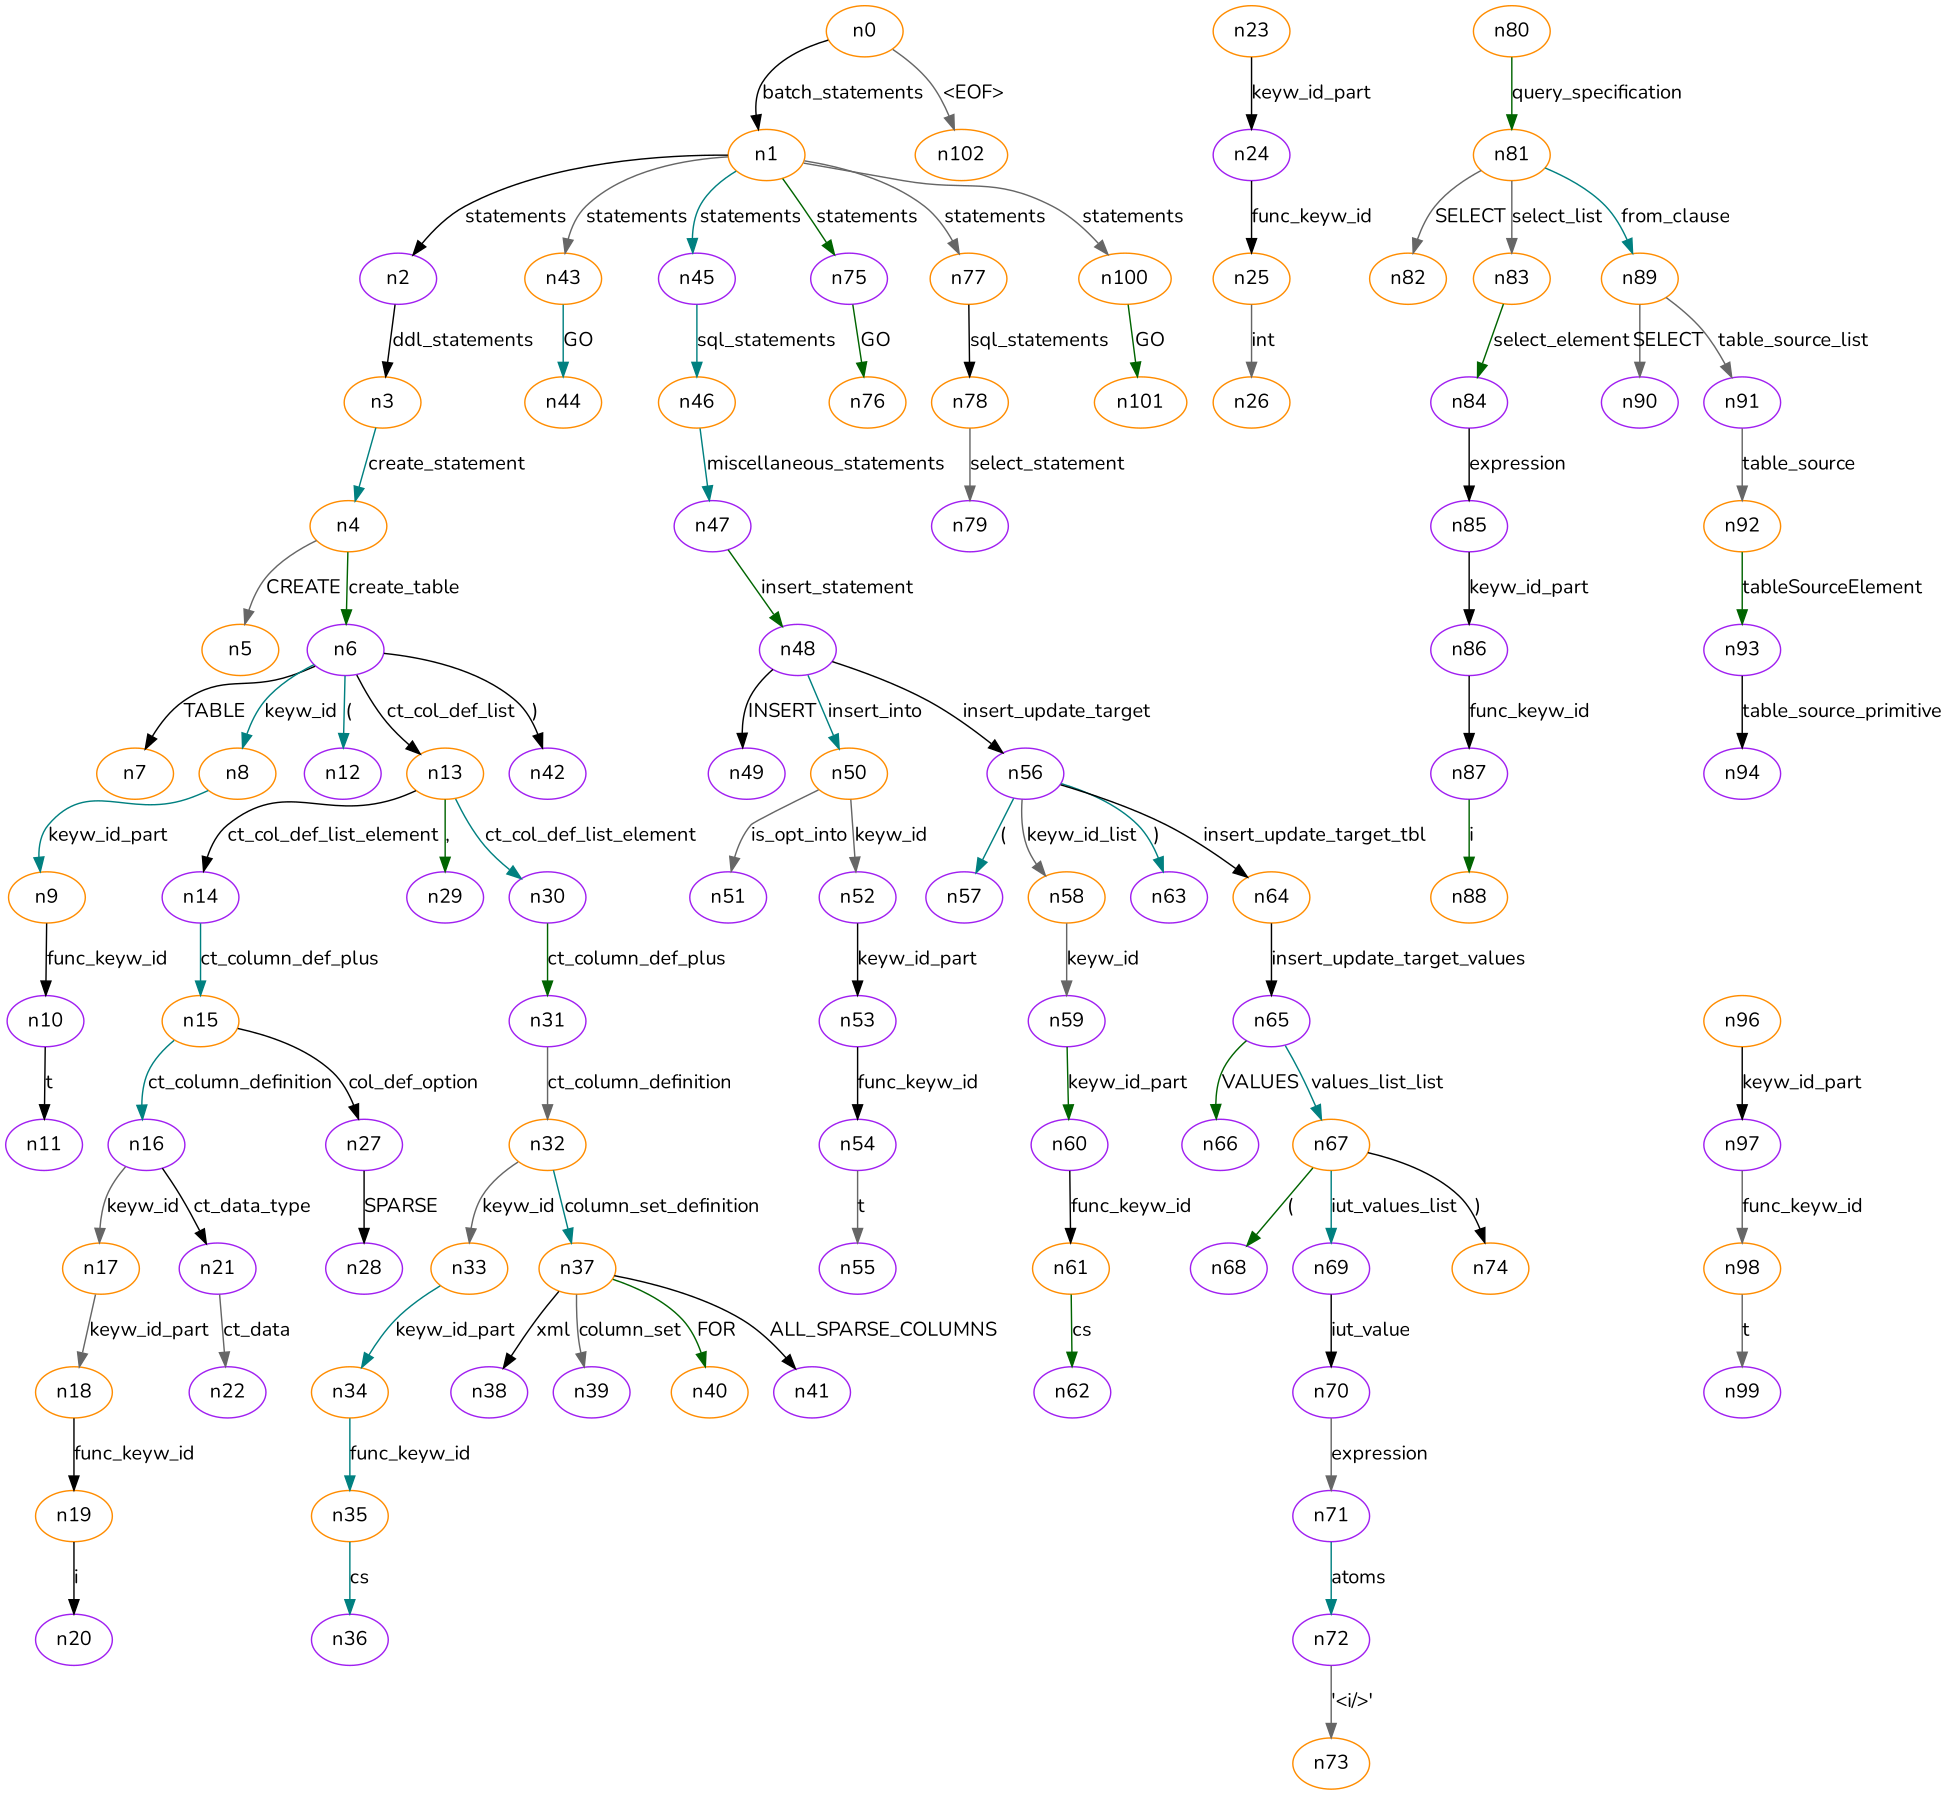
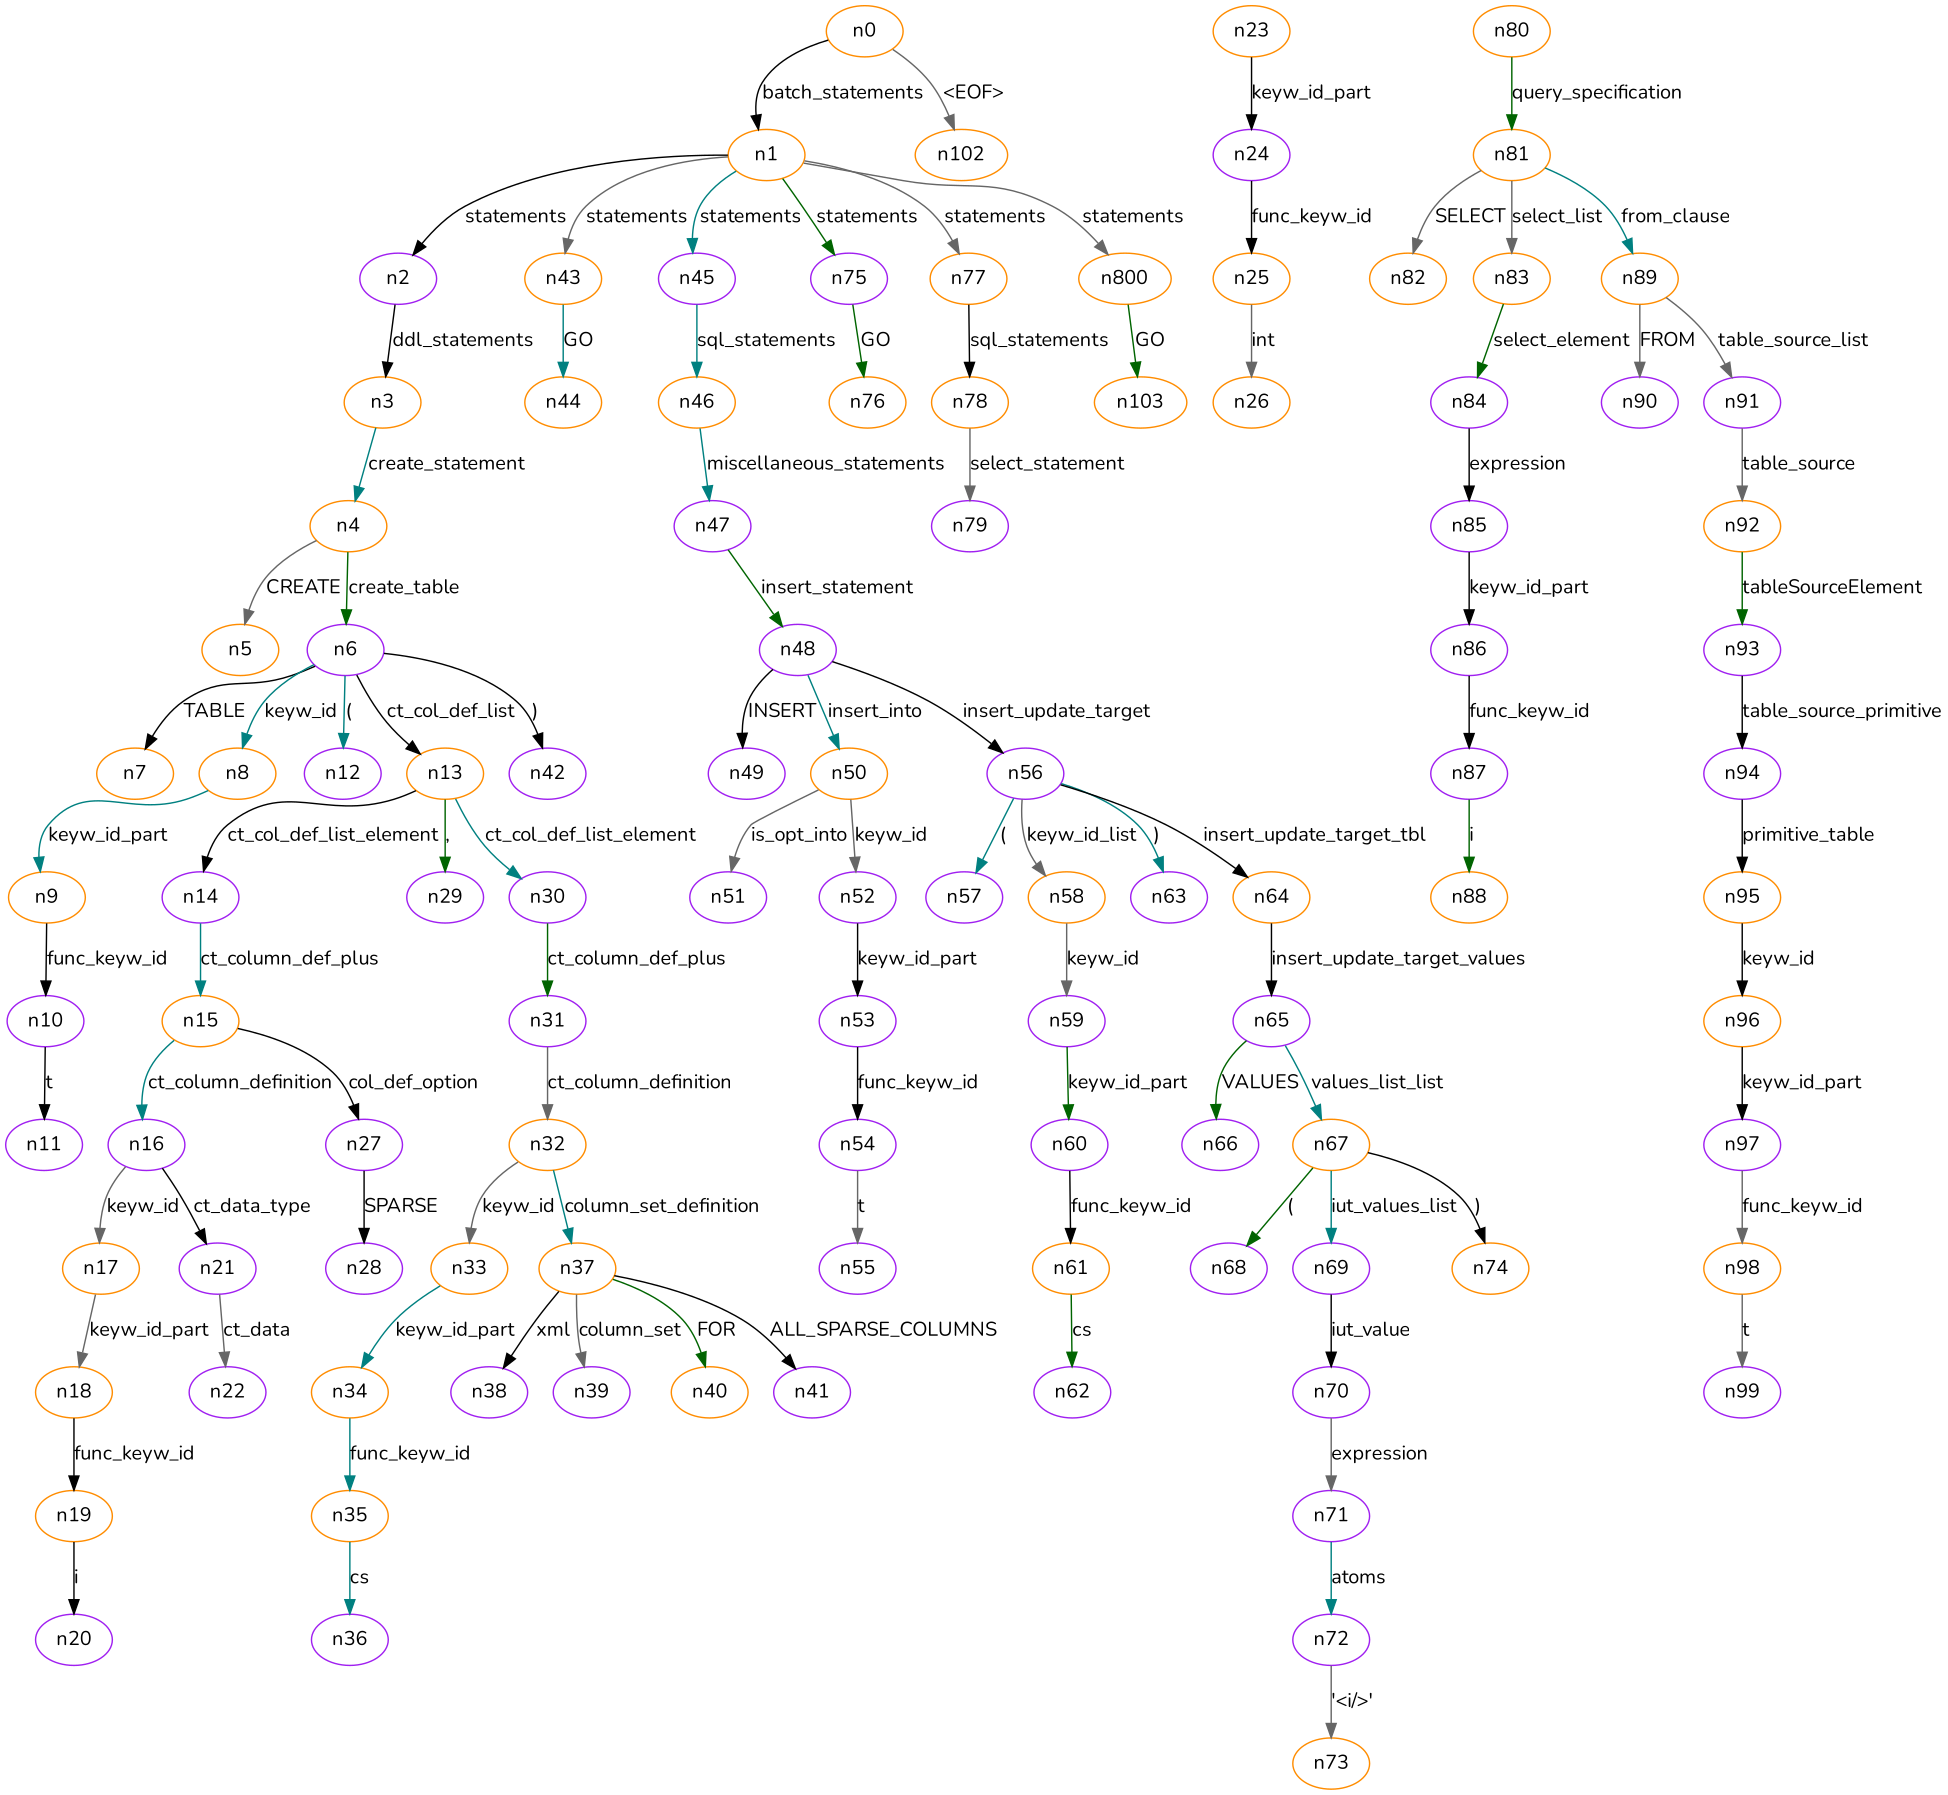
(1125, 279) -> (1125, 279)
(1668, 341) -> (1668, 341)
(1141, 402) -> (1141, 402)
none -> (1742, 897)
